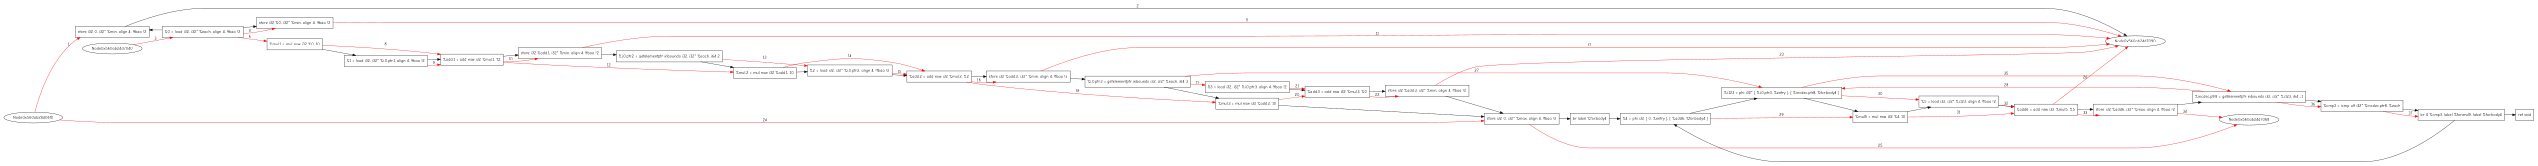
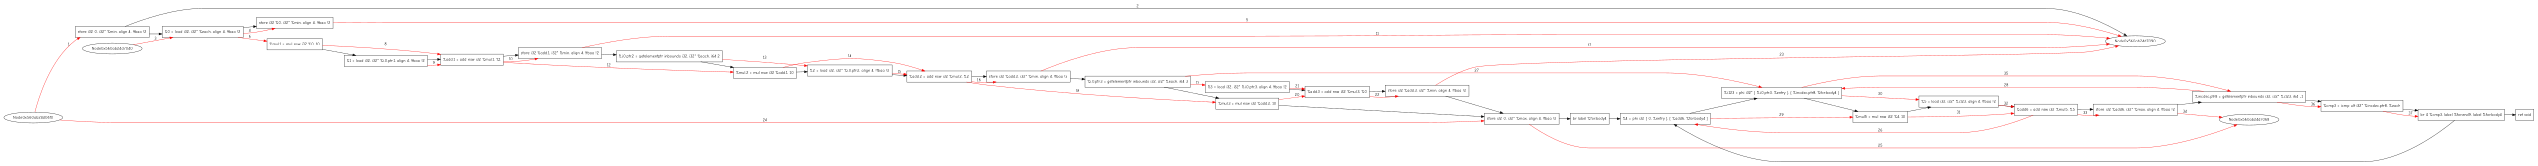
(157, 30) -> (154, 34)
(2088, 78) -> (1867, 133)
